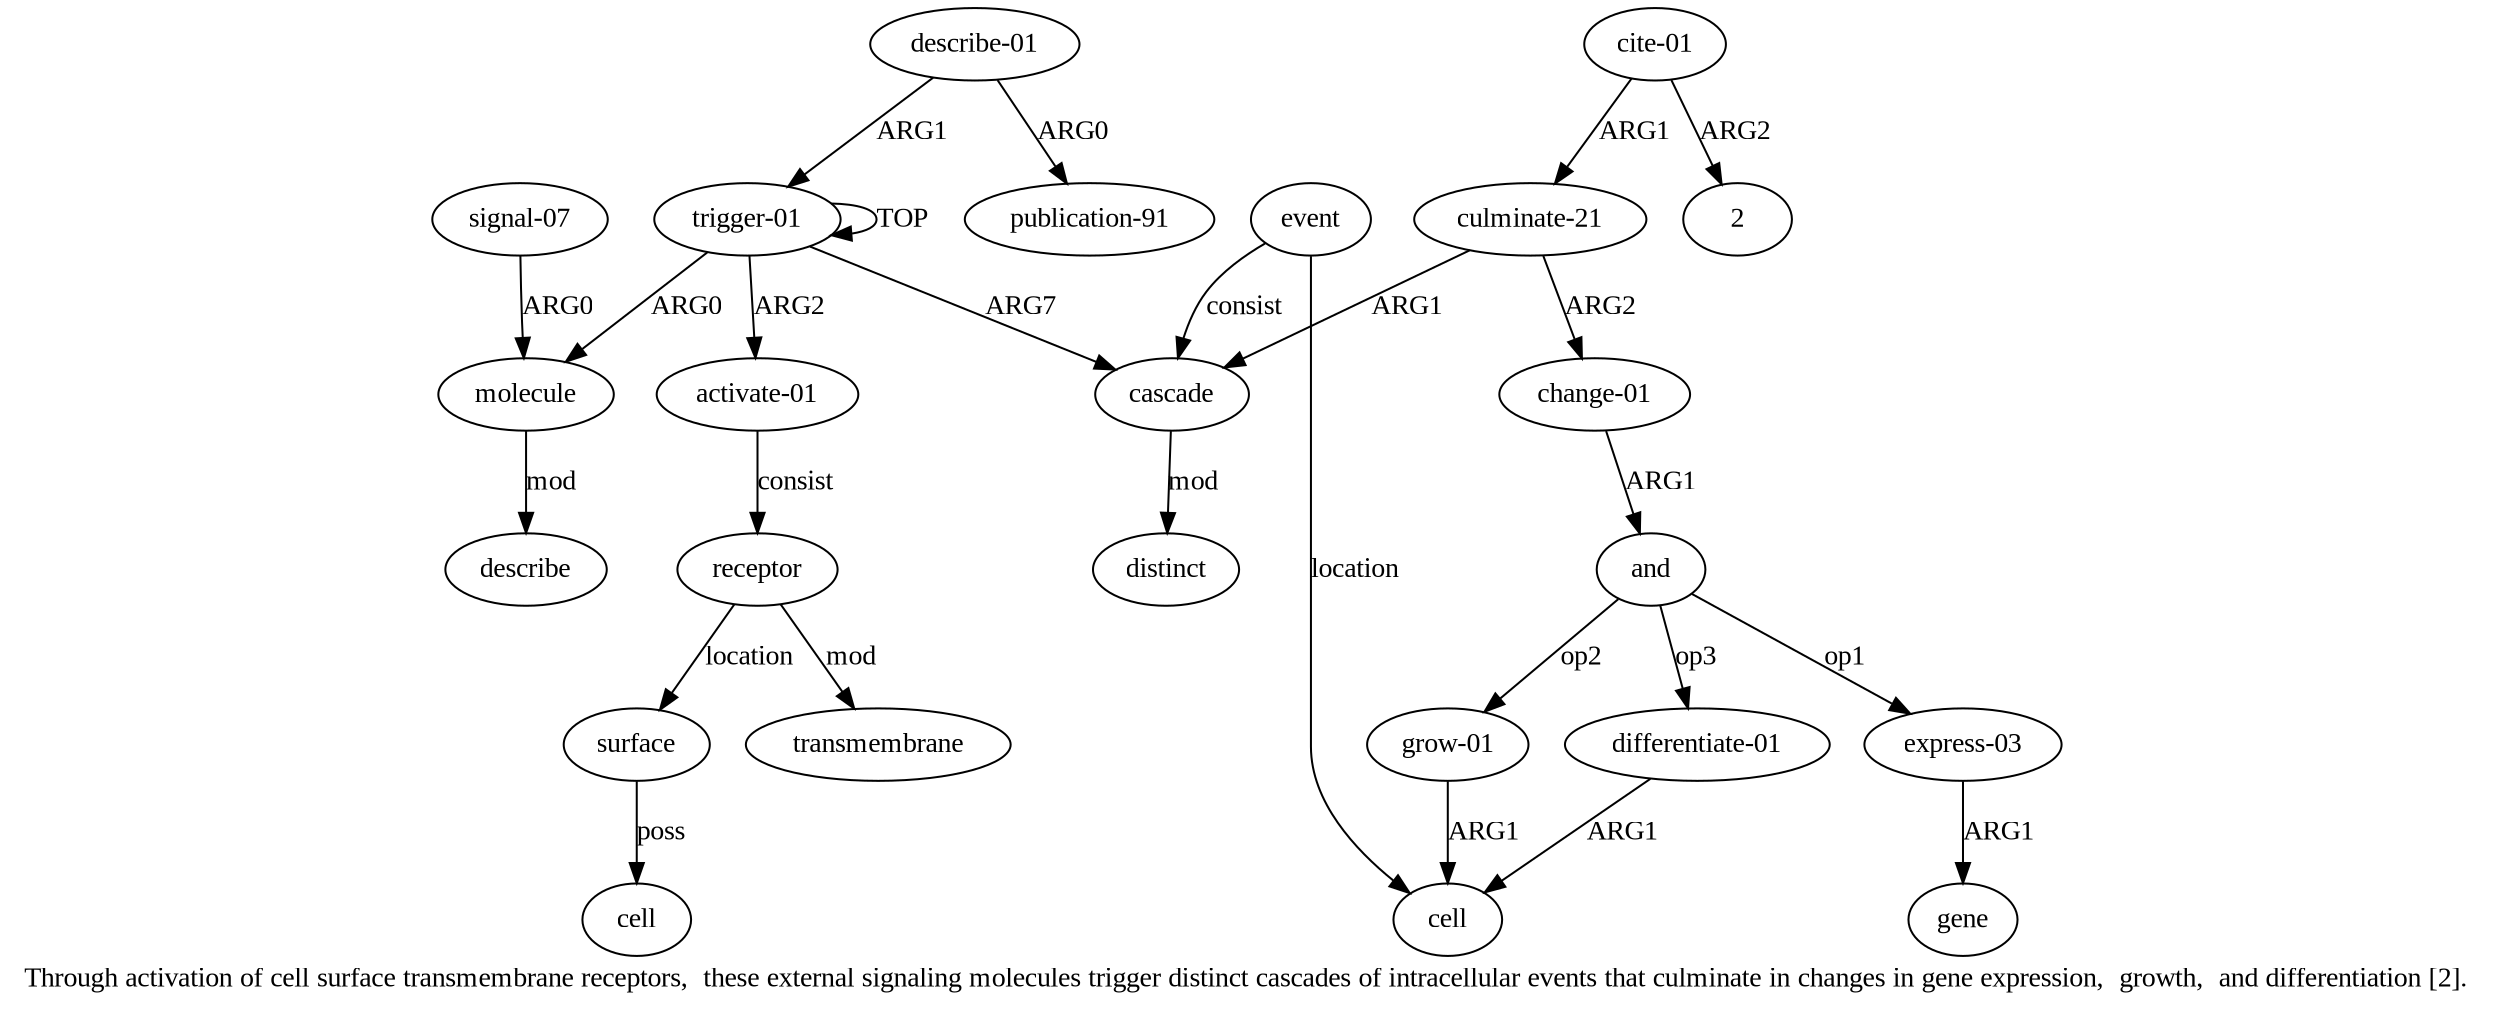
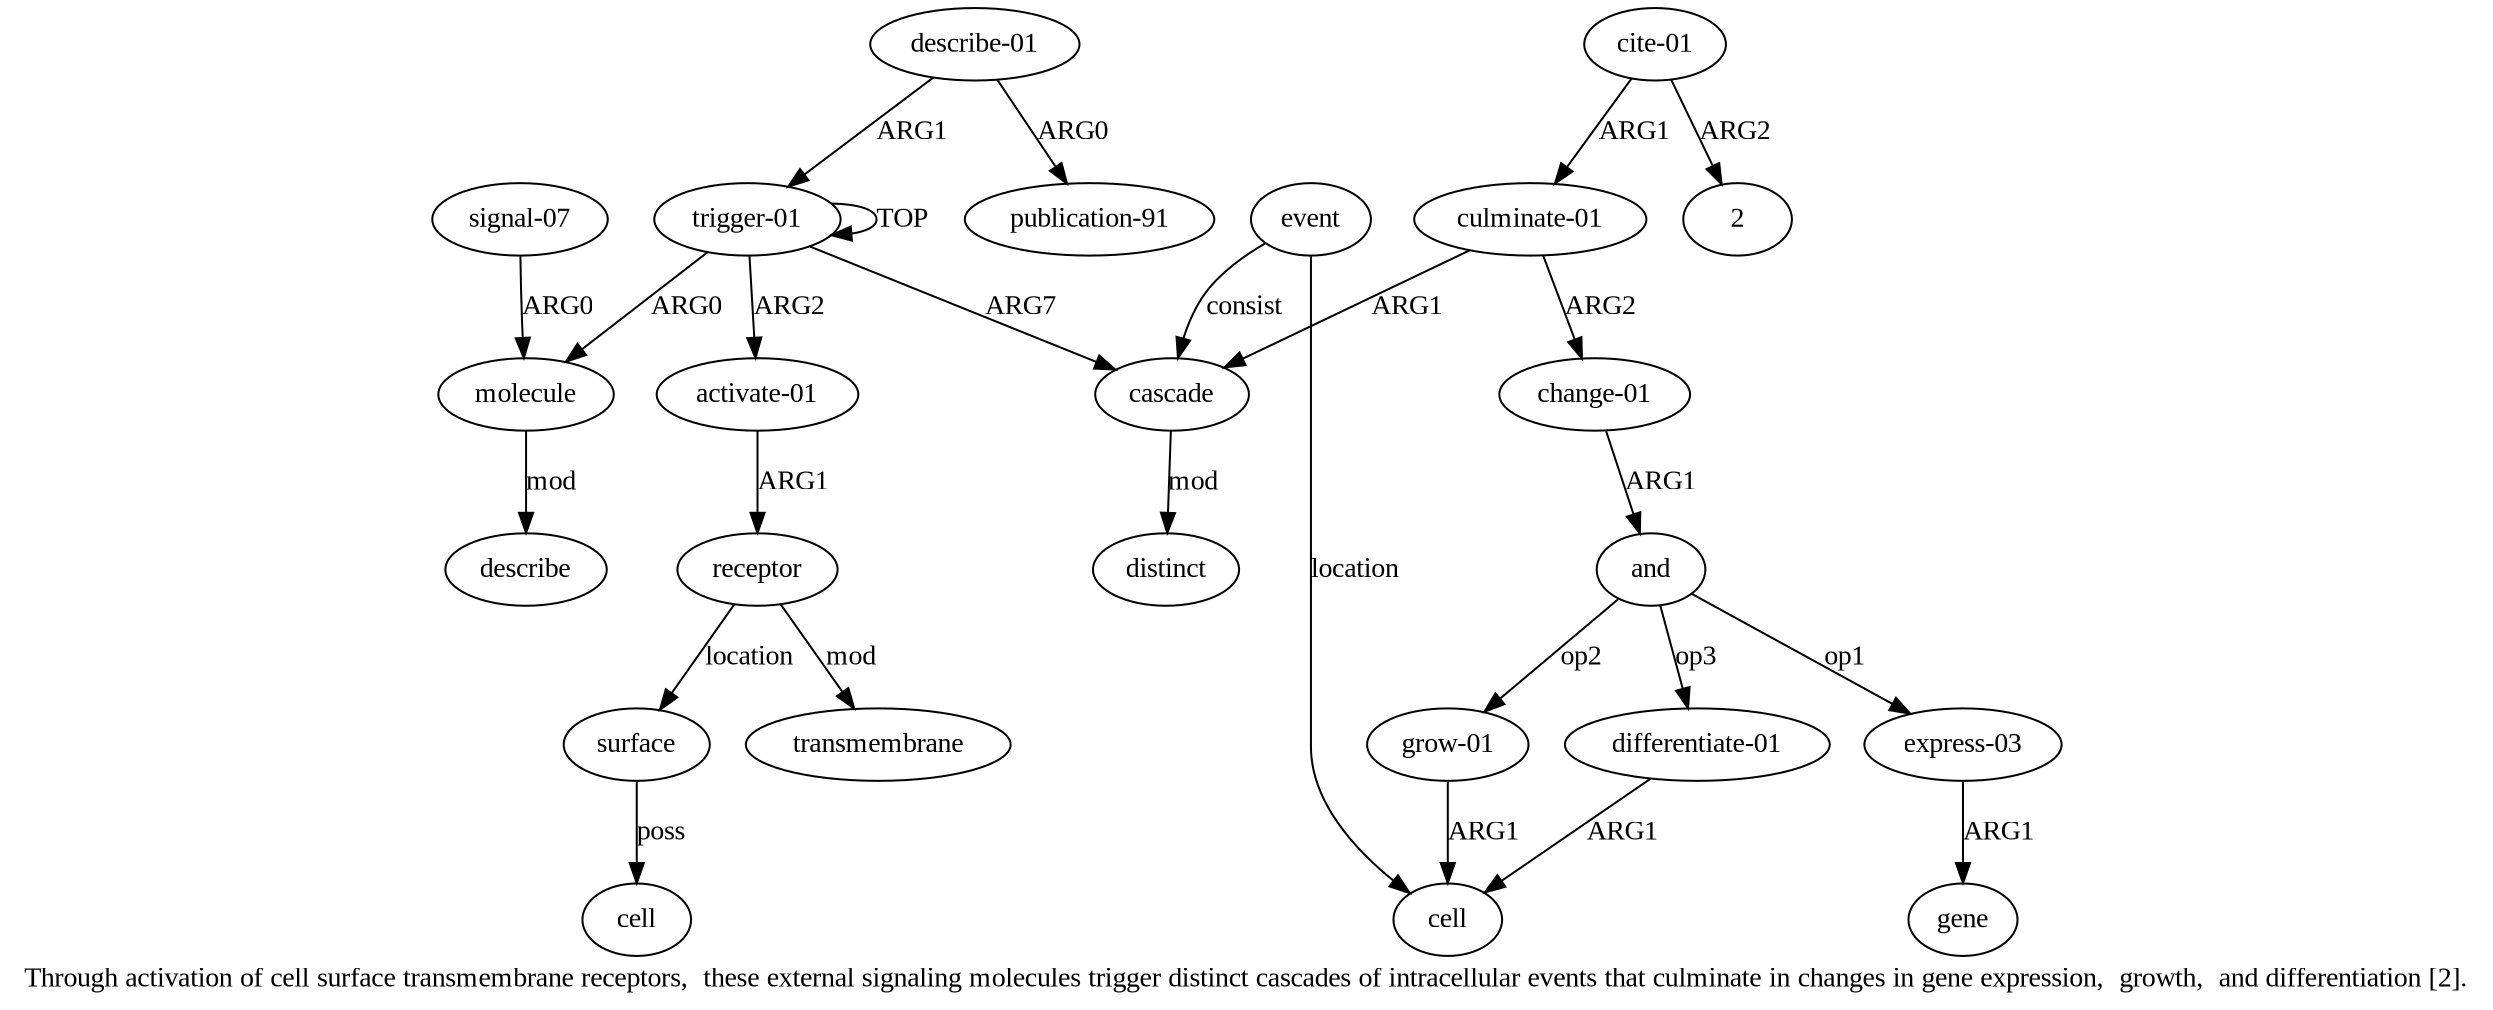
(1530, 219) -> (1530, 219)
(796, 482) -> (794, 482)
